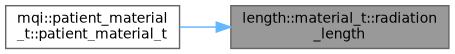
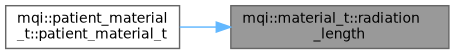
(340, 27) -> (340, 27)
